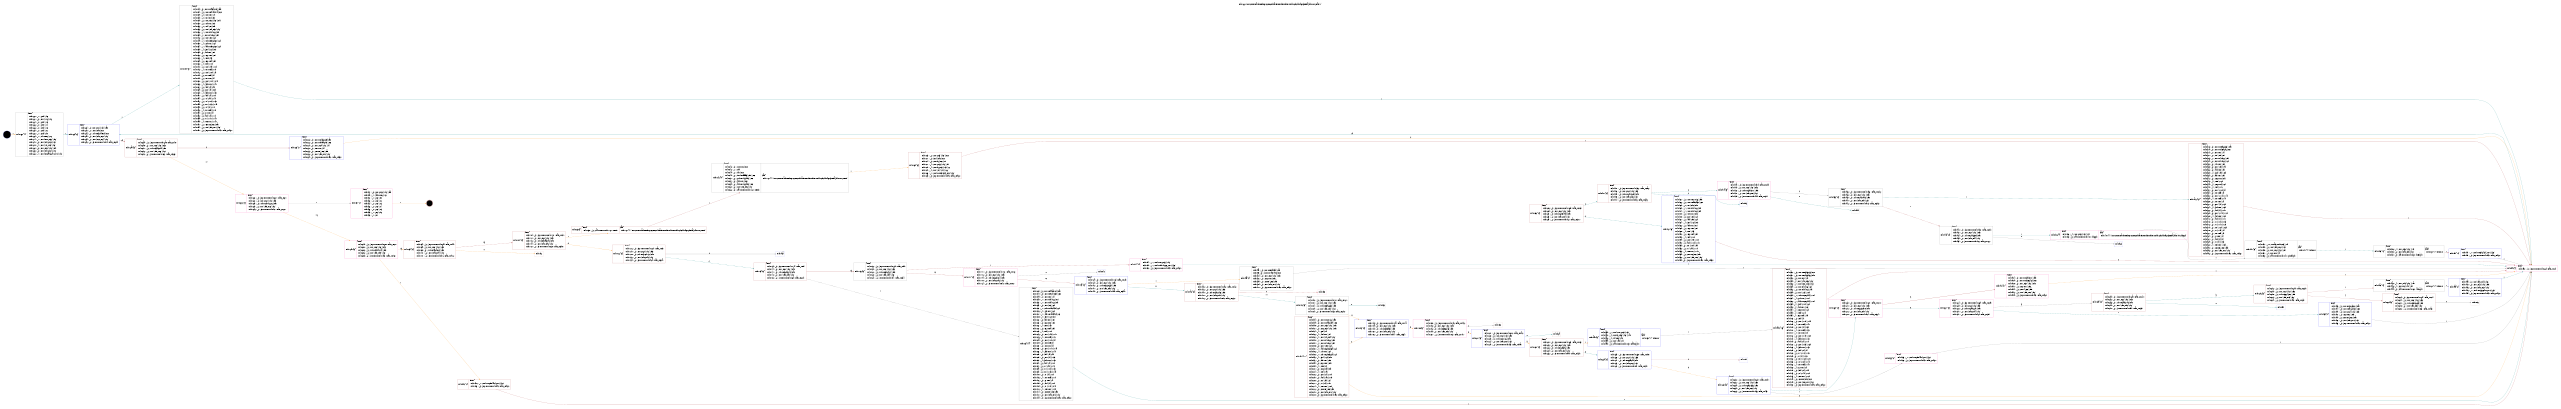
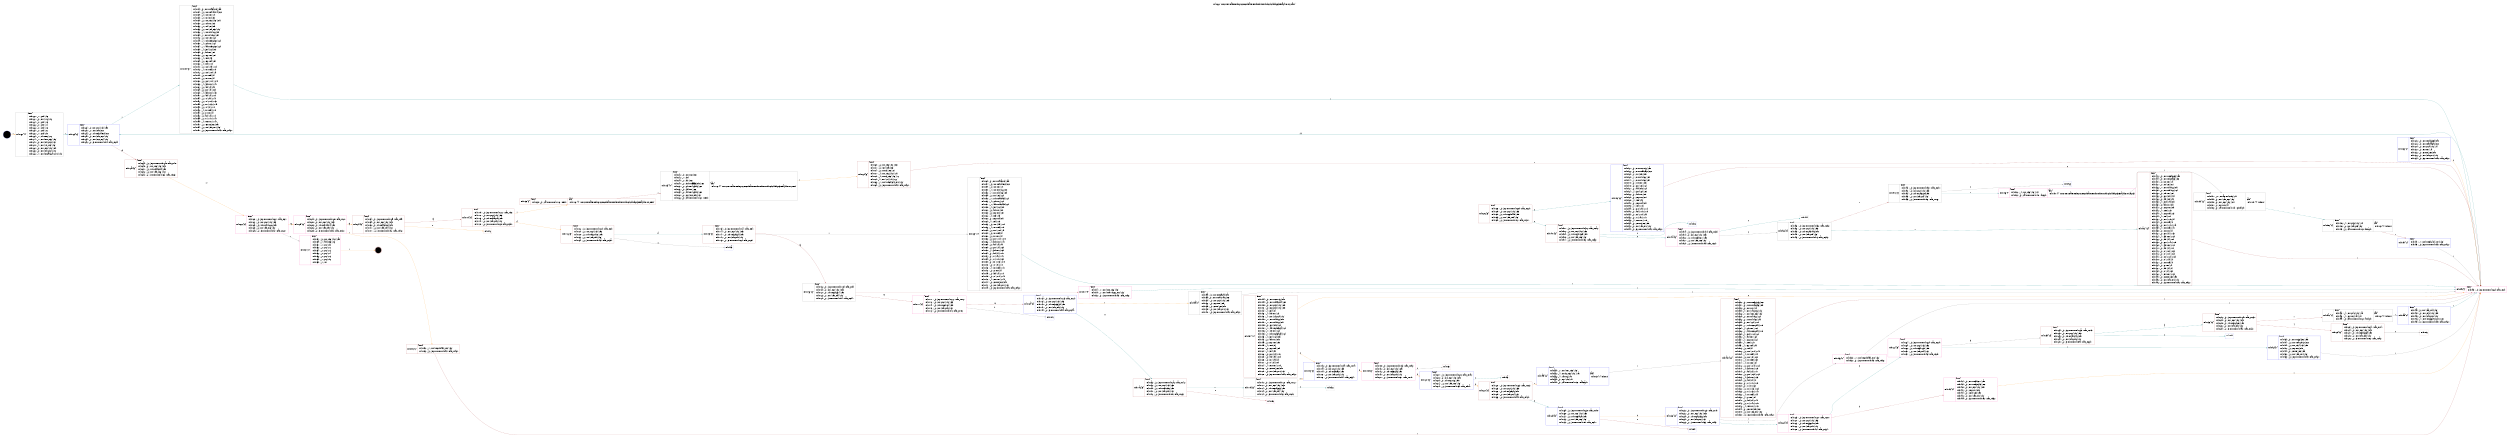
(233, 148) -> none
